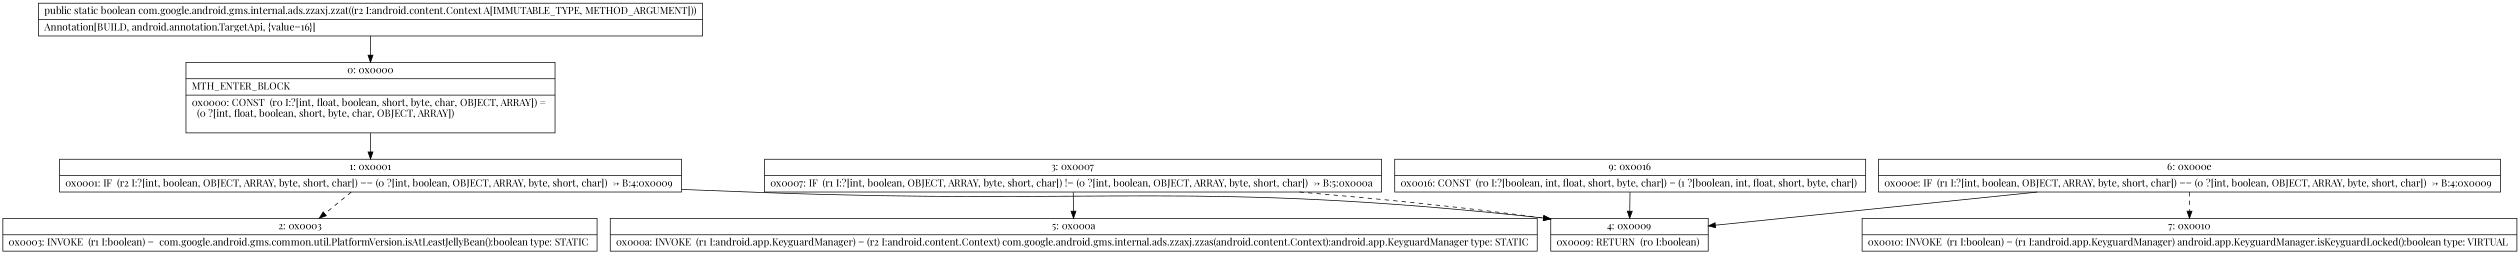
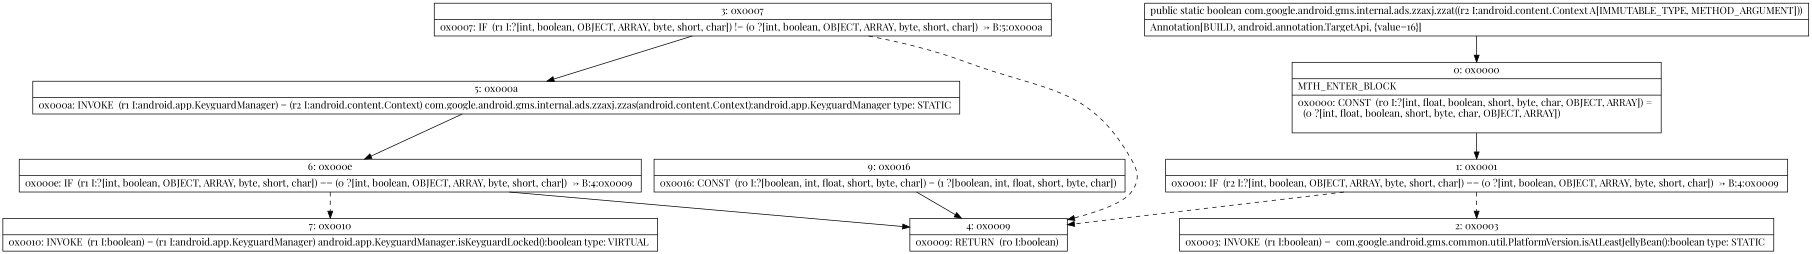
none -> (417, 135)
(1113, 196) -> (1209, 208)
